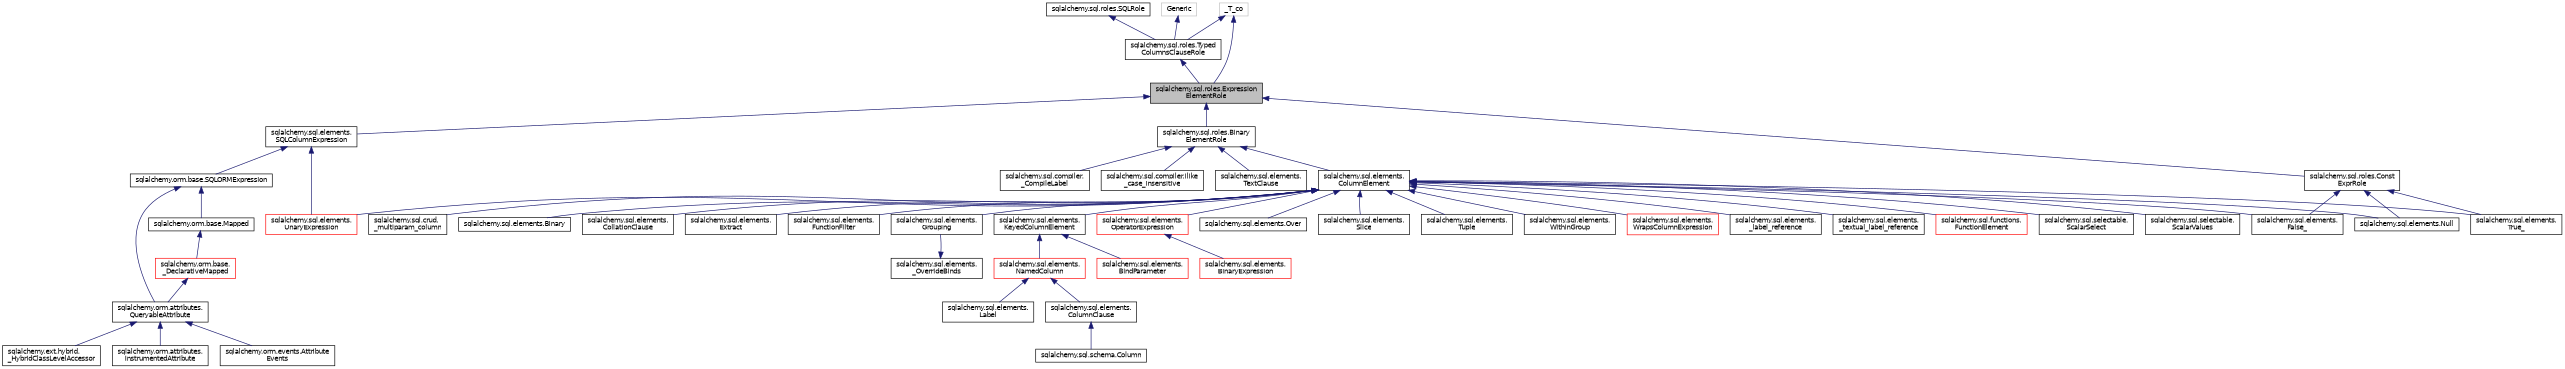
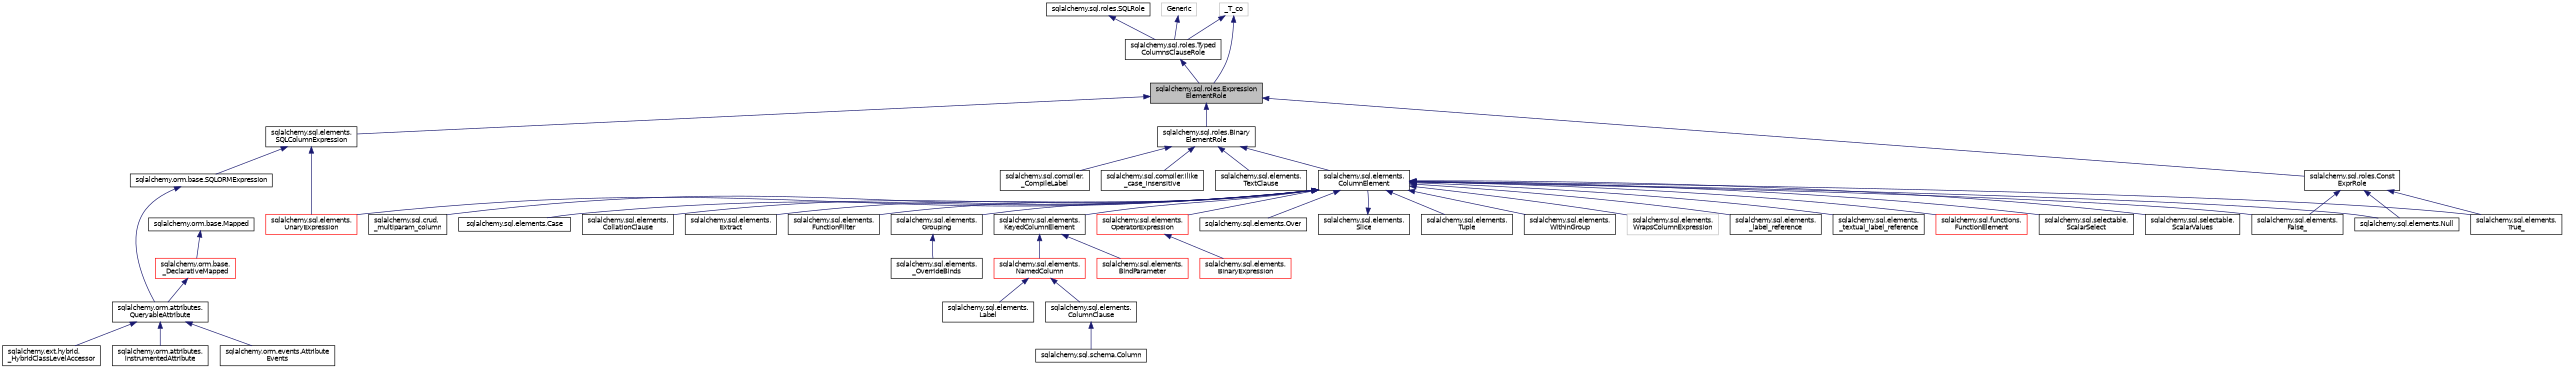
(201, 206) -> none
(1360, 206) -> (1368, 199)
(515, 224) -> (515, 224)
(1673, 224) -> (1673, 224)
(941, 243) -> (932, 250)
